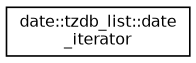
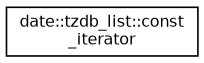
(98, 32) -> (102, 32)
